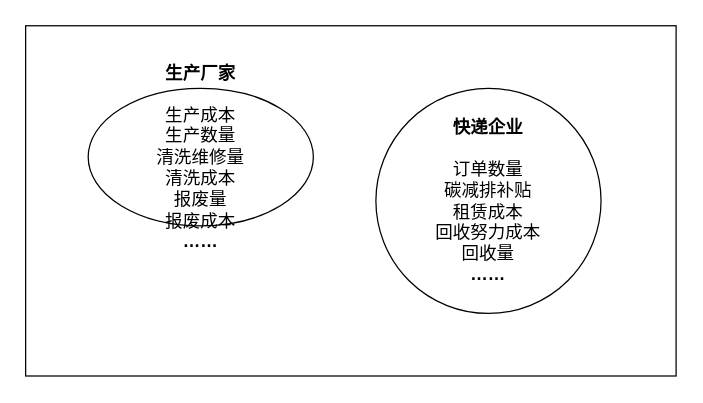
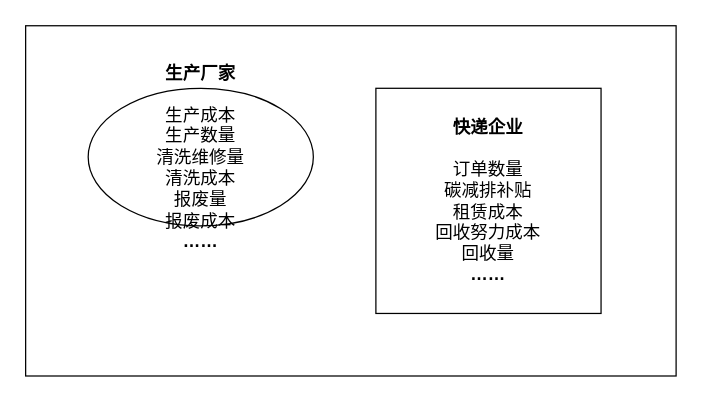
(488, 201) -> (488, 201)
